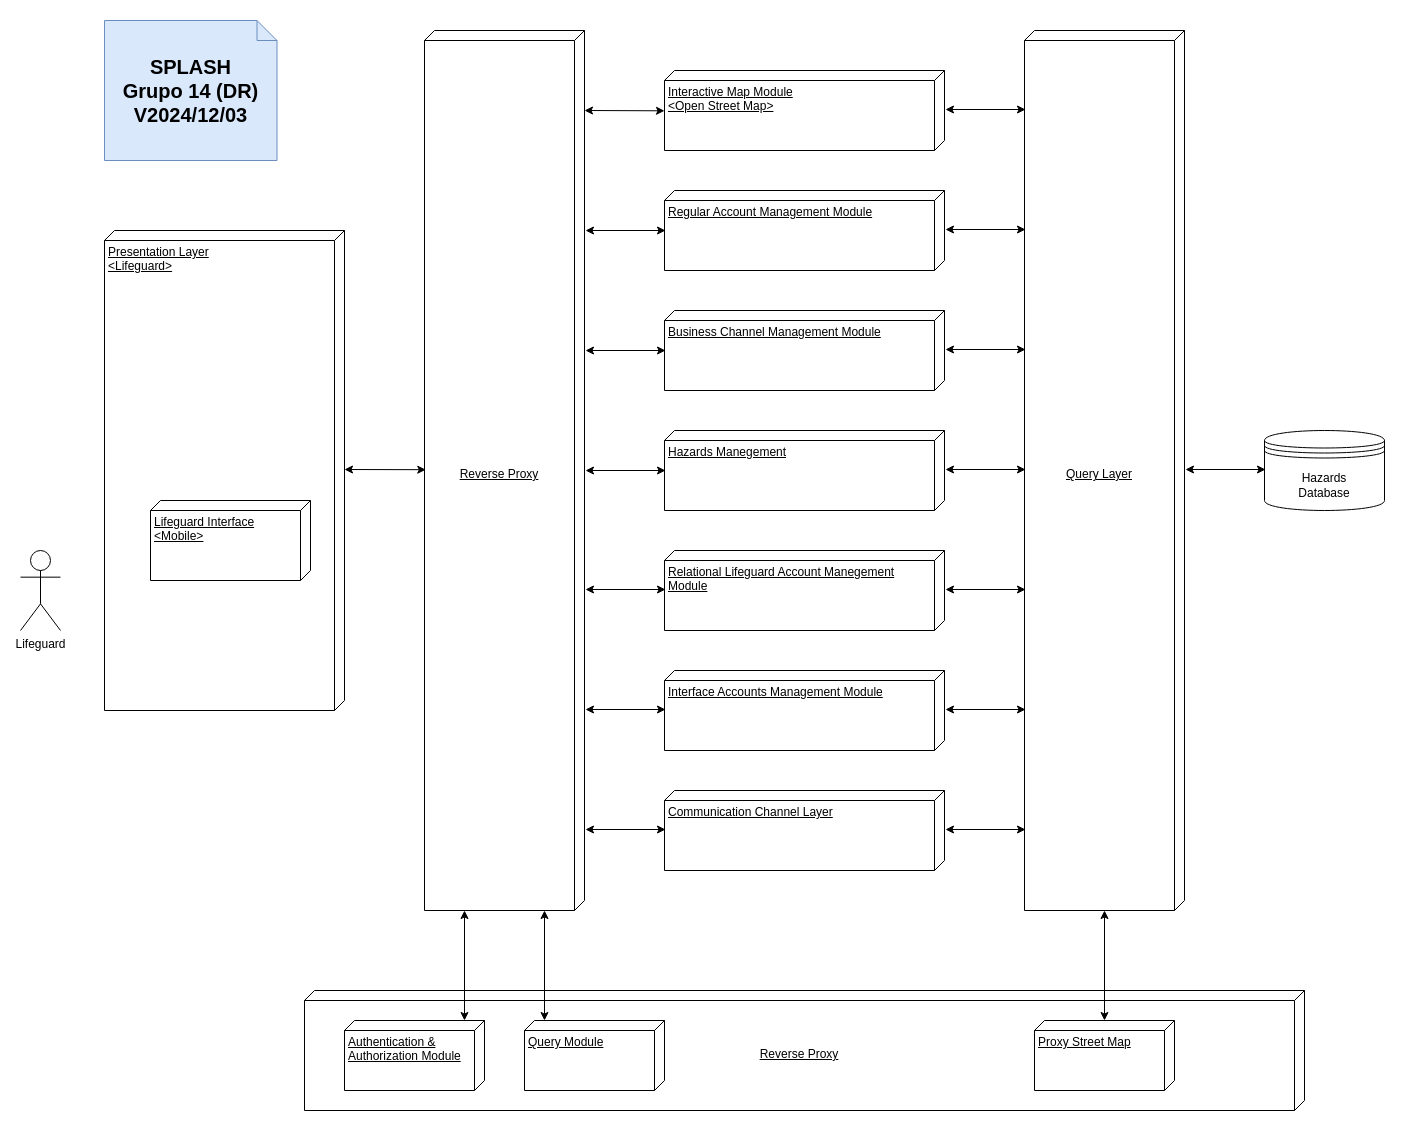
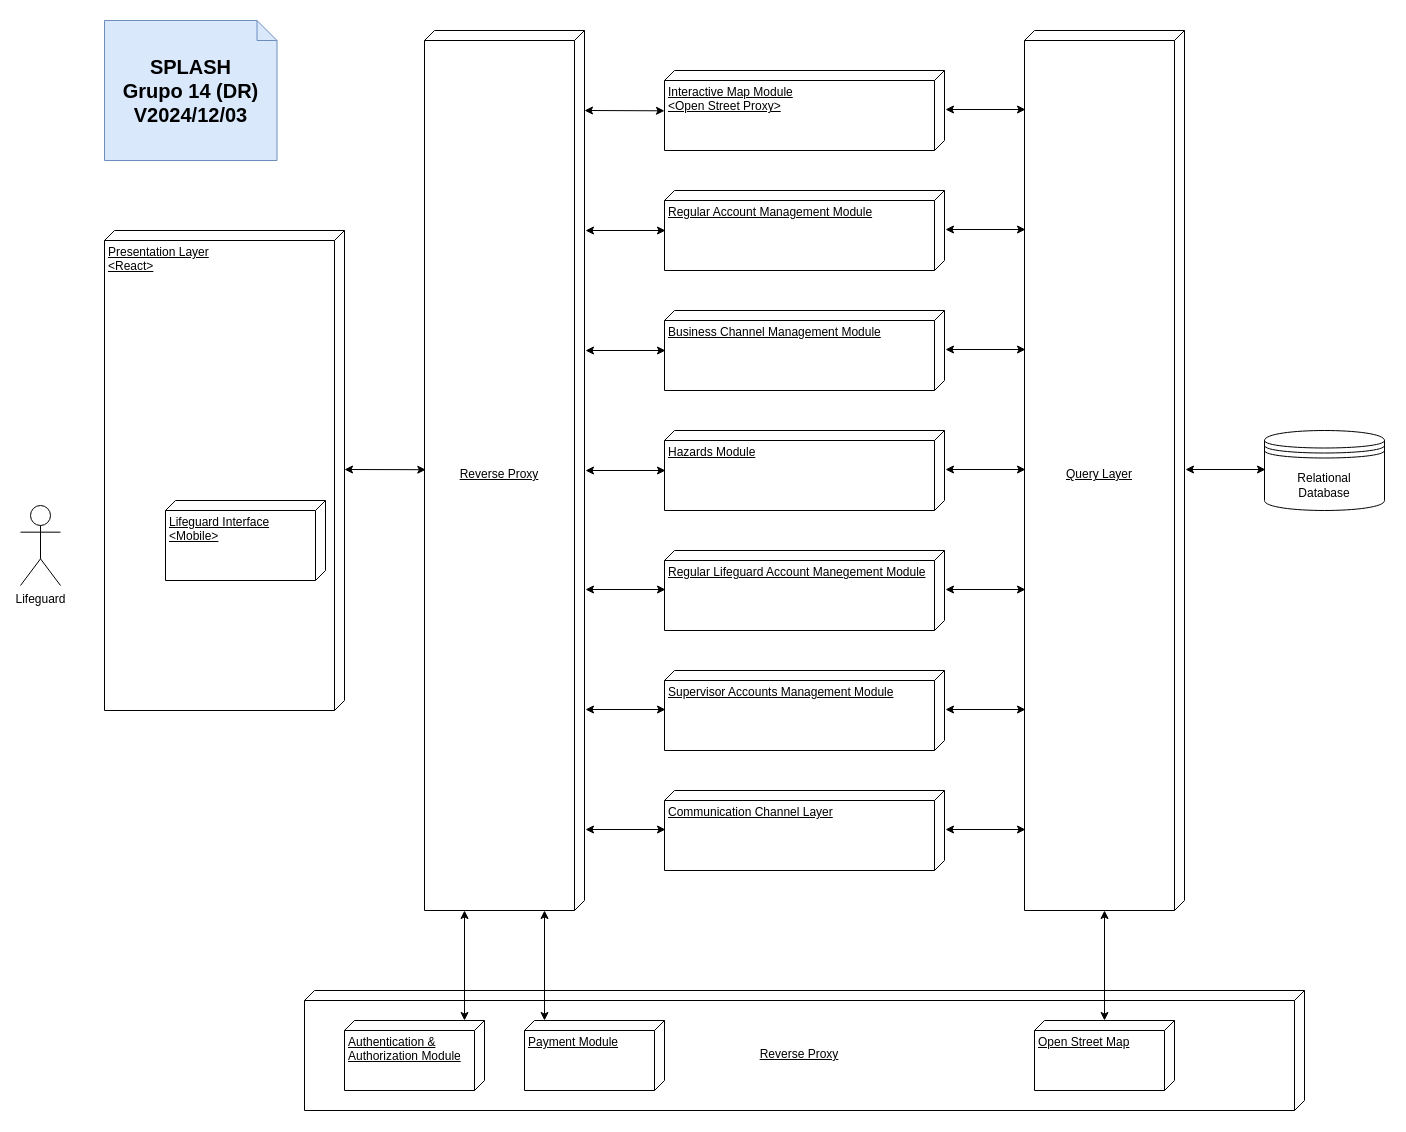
(736, 100) -> (736, 100)
(166, 260) -> (166, 260)
(727, 453) -> (712, 453)
(1325, 486) -> (1325, 486)
(231, 541) -> (246, 541)
(801, 580) -> (801, 580)
(41, 591) -> (41, 546)
(783, 693) -> (785, 693)
(566, 1043) -> (572, 1043)
(1089, 1043) -> (1086, 1043)
